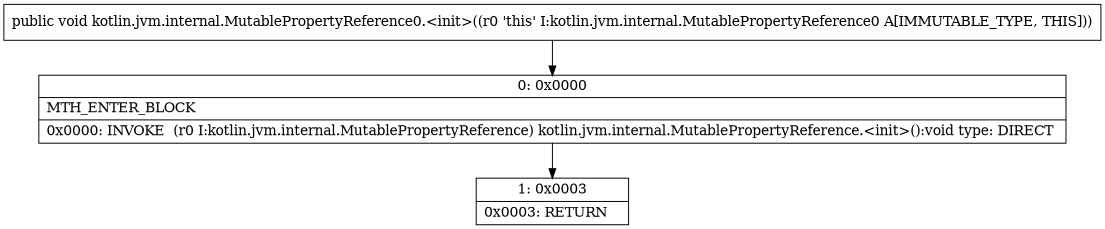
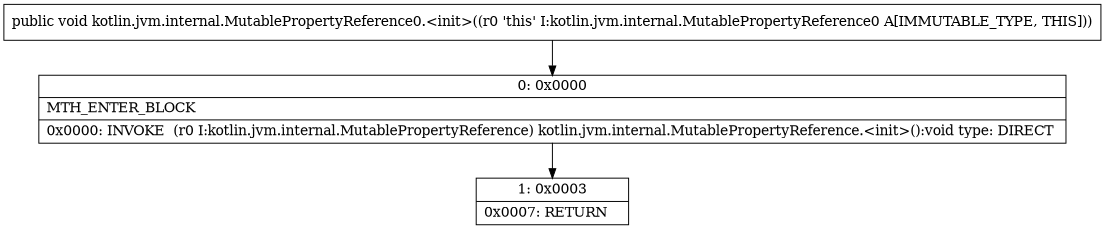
(552, 213) -> (552, 213)
